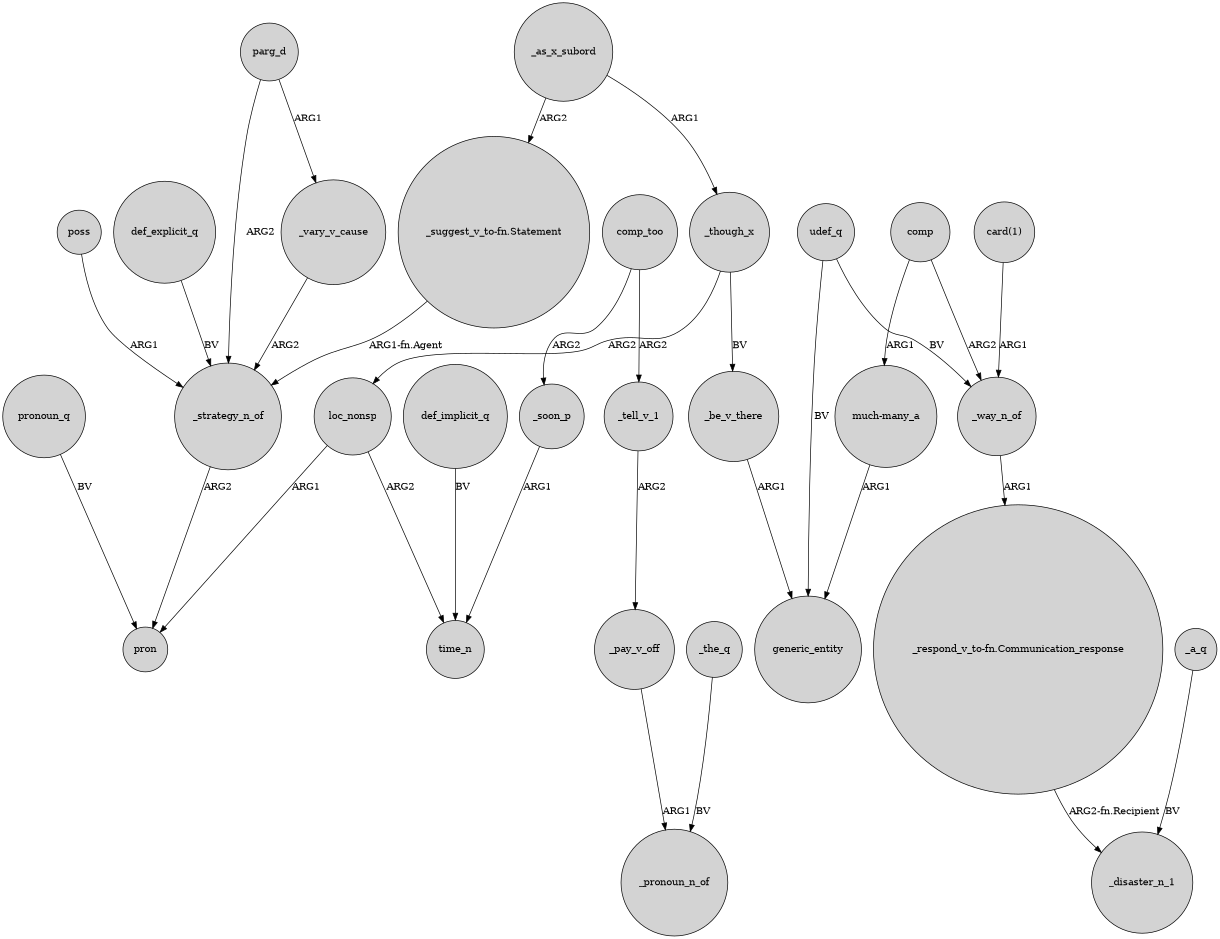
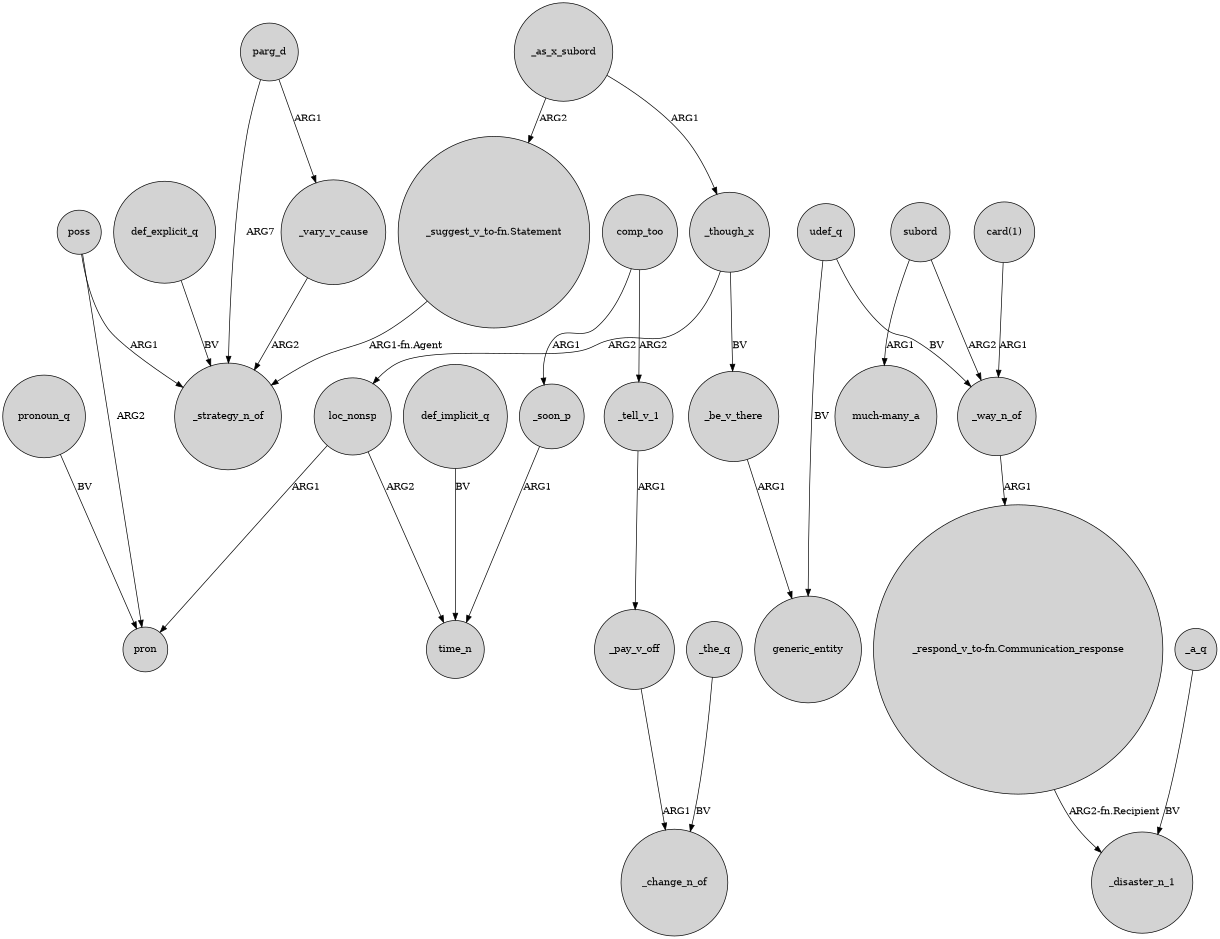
(261, 232) -> (261, 232)
(920, 232) -> (920, 232)
(567, 346) -> (567, 346)
(652, 487) -> (652, 487)
(848, 529) -> none
(183, 544) -> (112, 437)
(674, 883) -> (674, 883)
